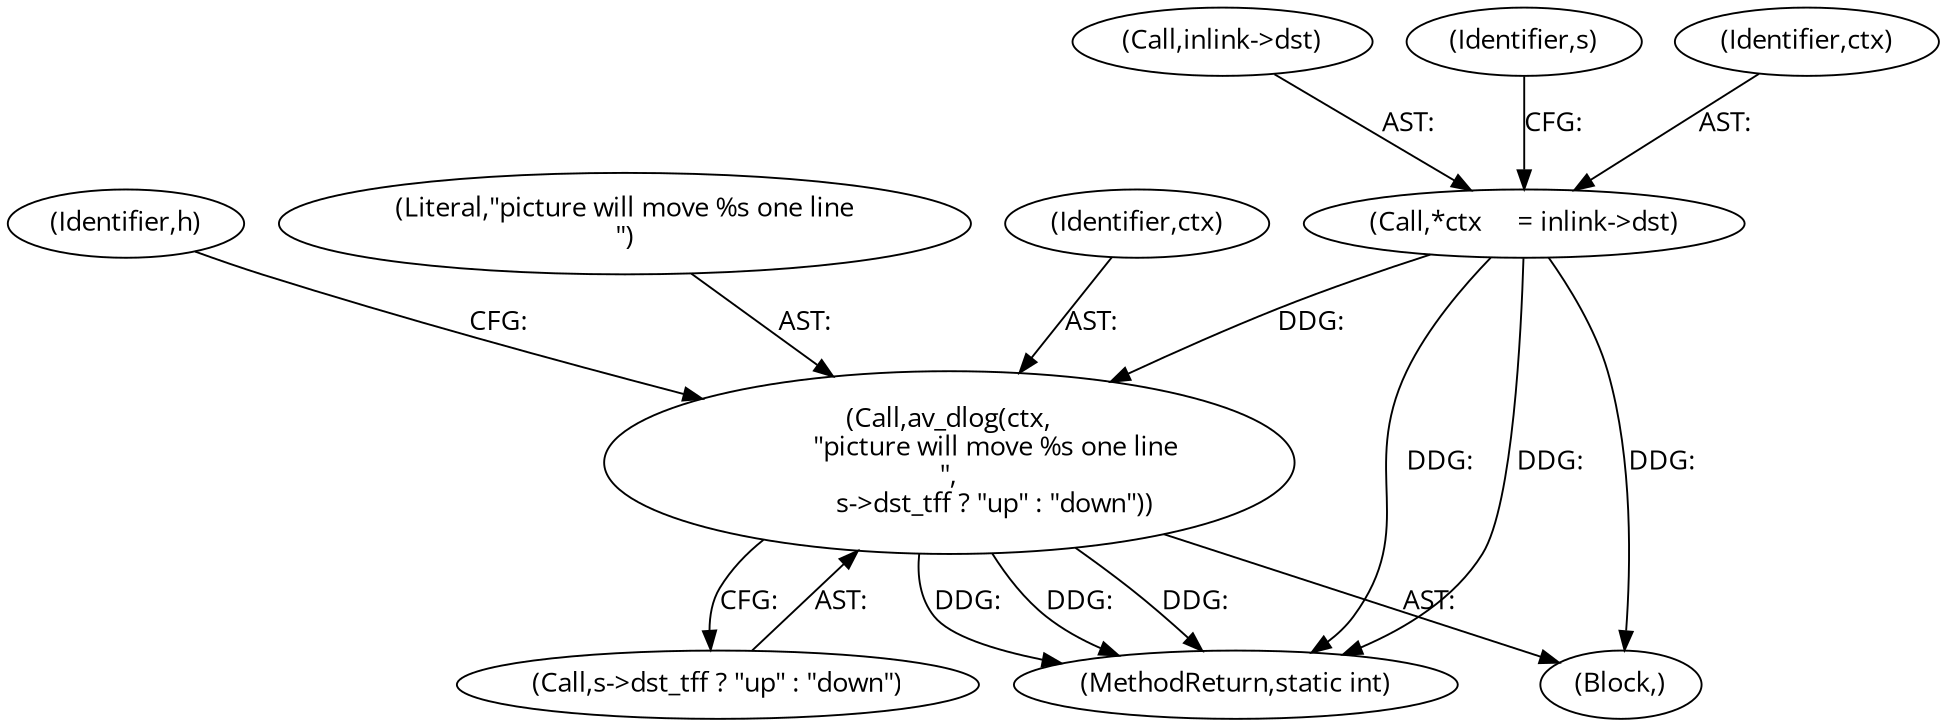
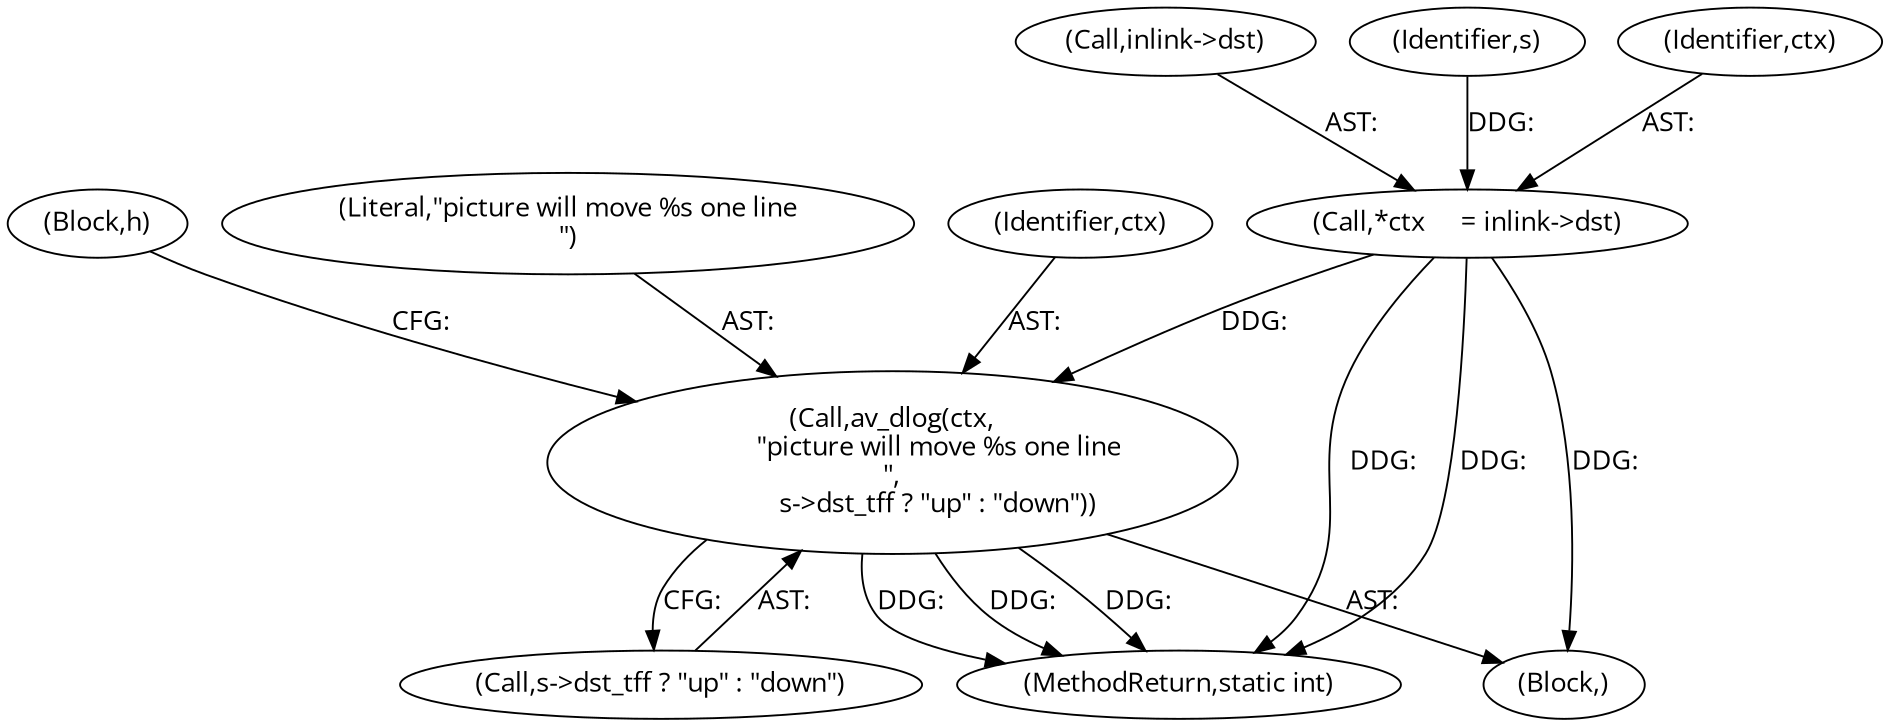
(1557, 124) -> (1505, 124)
(126, 224) -> (98, 224)
